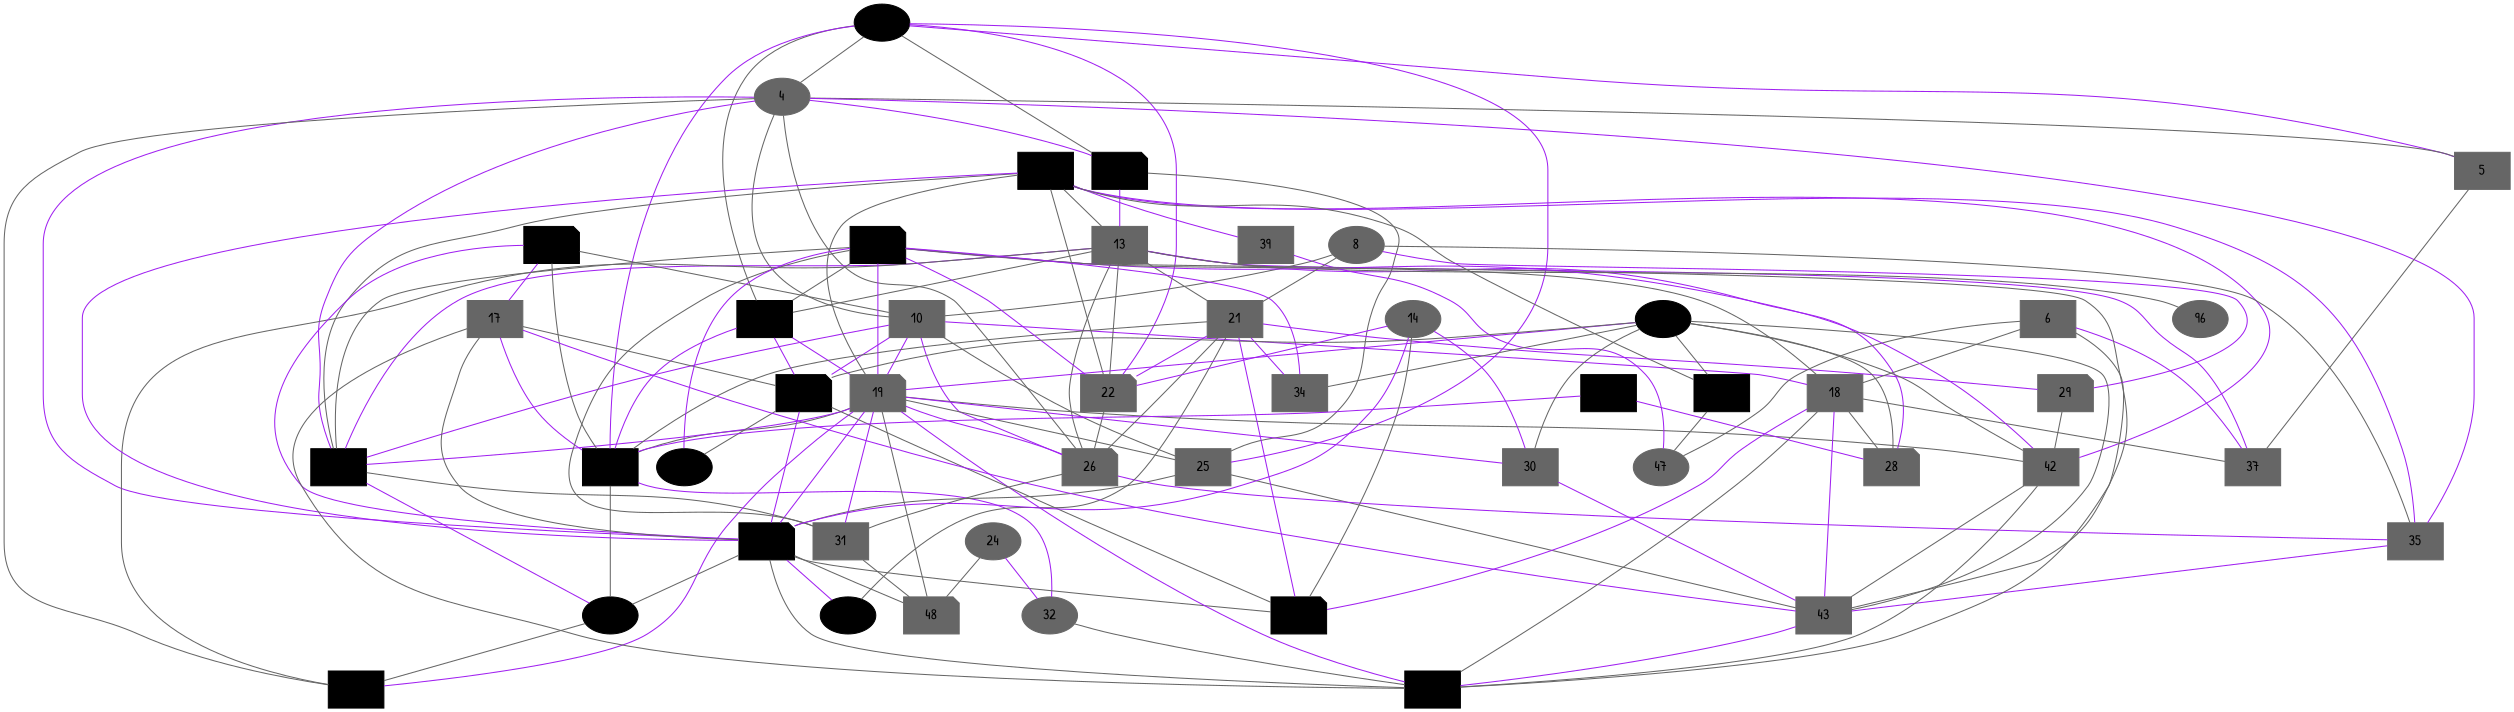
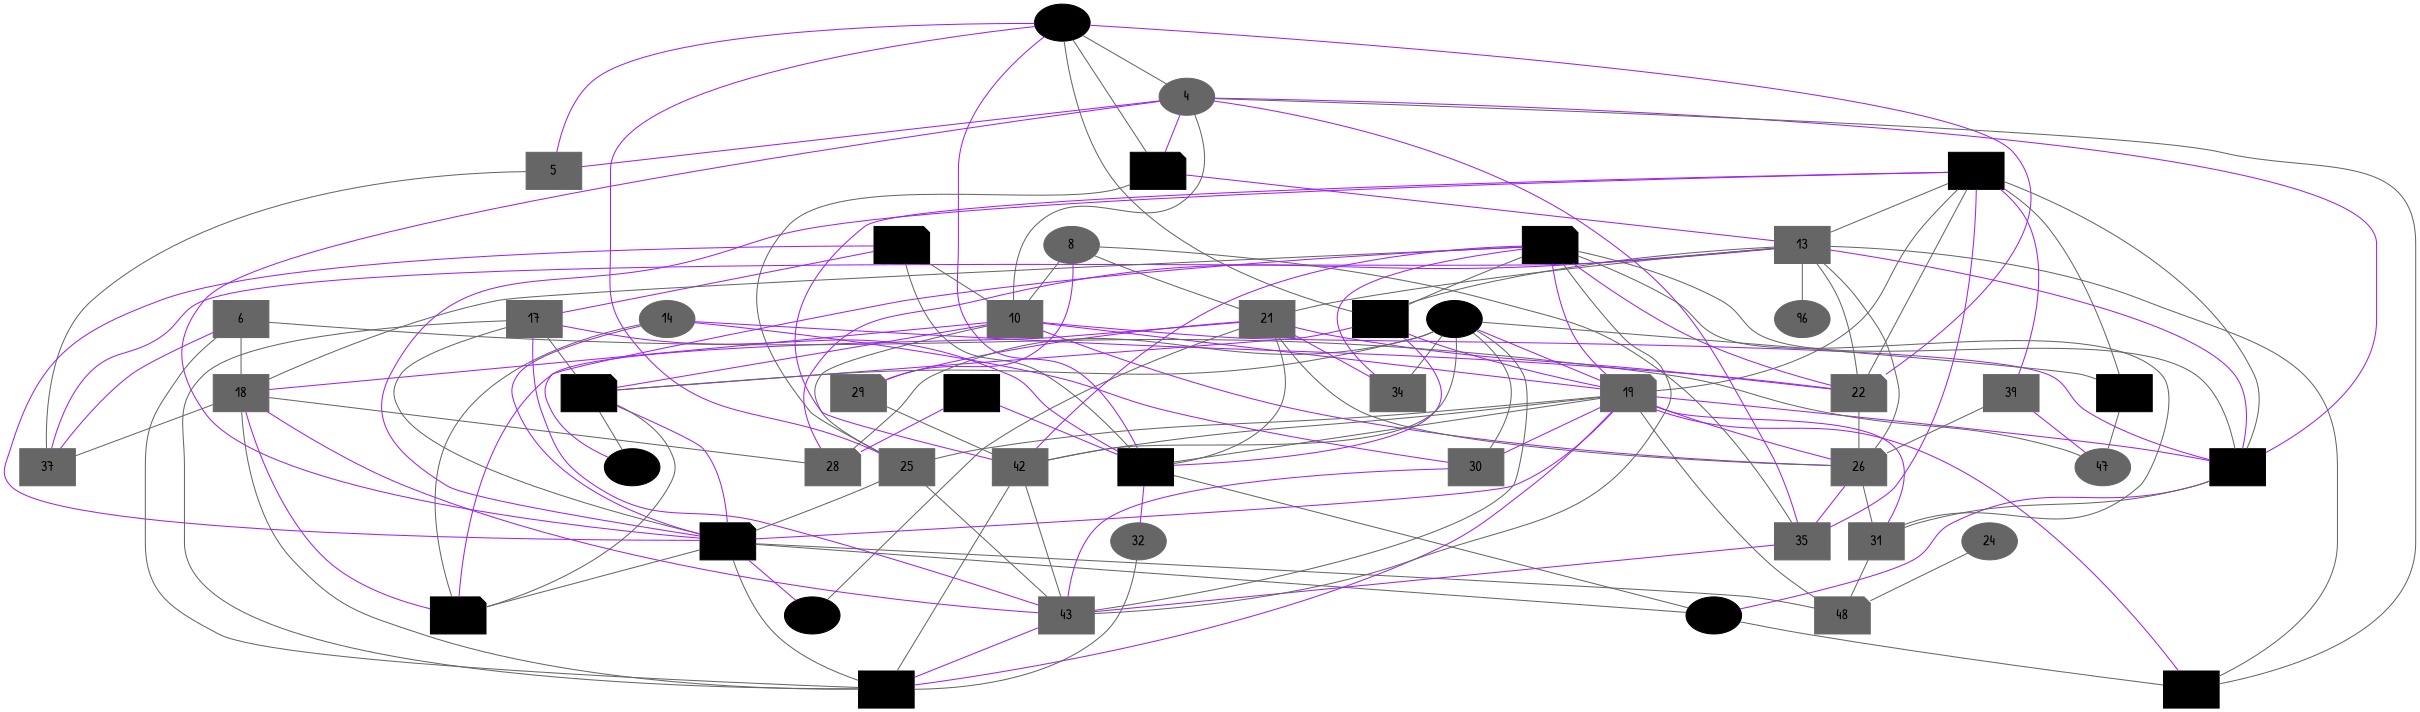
(1633, 113) -> (871, 134)
(887, 284) -> (1916, 439)
(1021, 578) -> none
